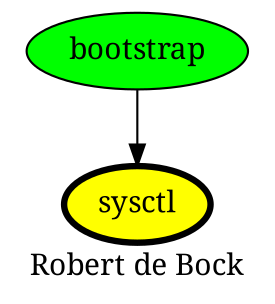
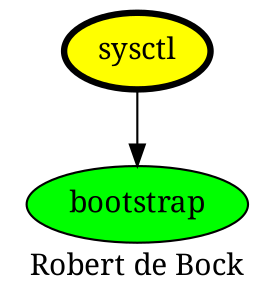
(137, 117) -> (137, 117)
